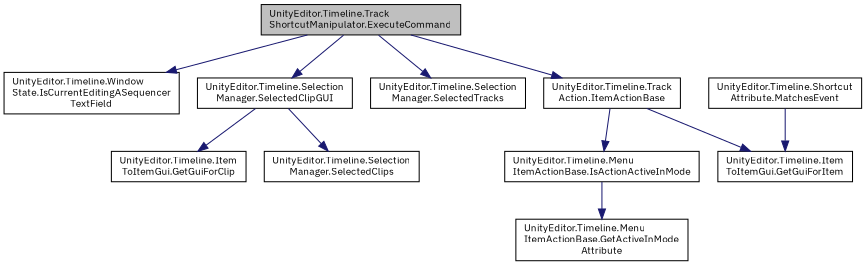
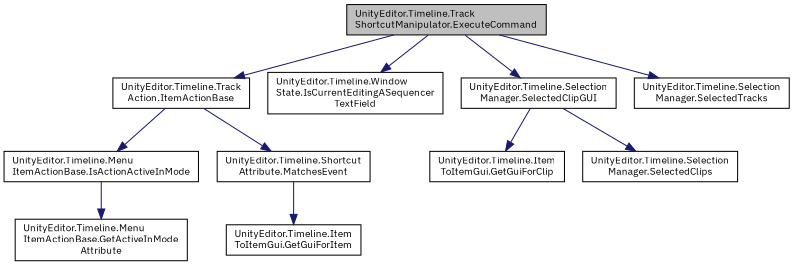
(694, 128) -> (233, 127)
